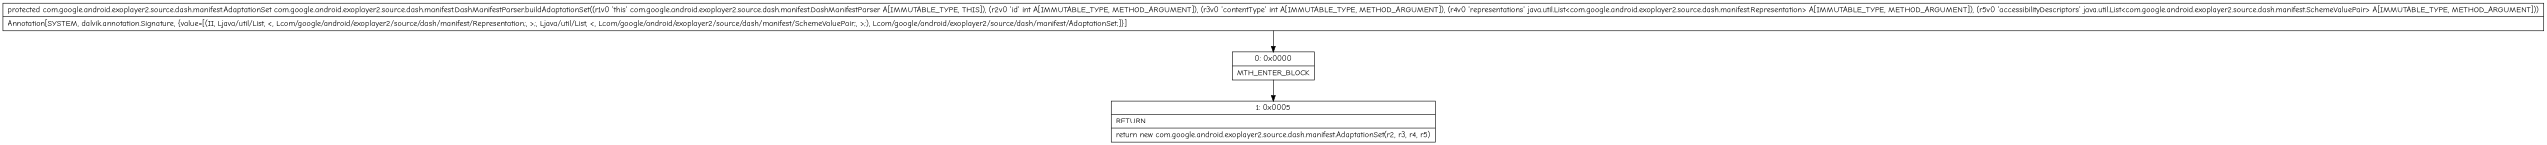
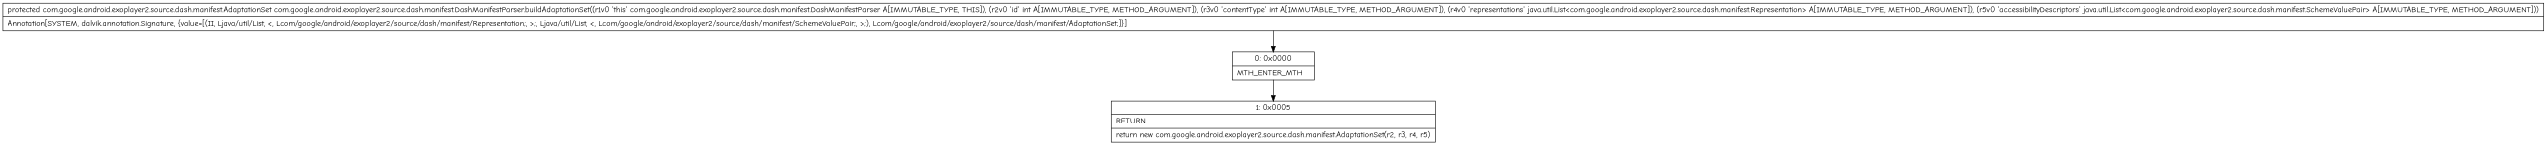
(1273, 73) -> (1270, 73)
